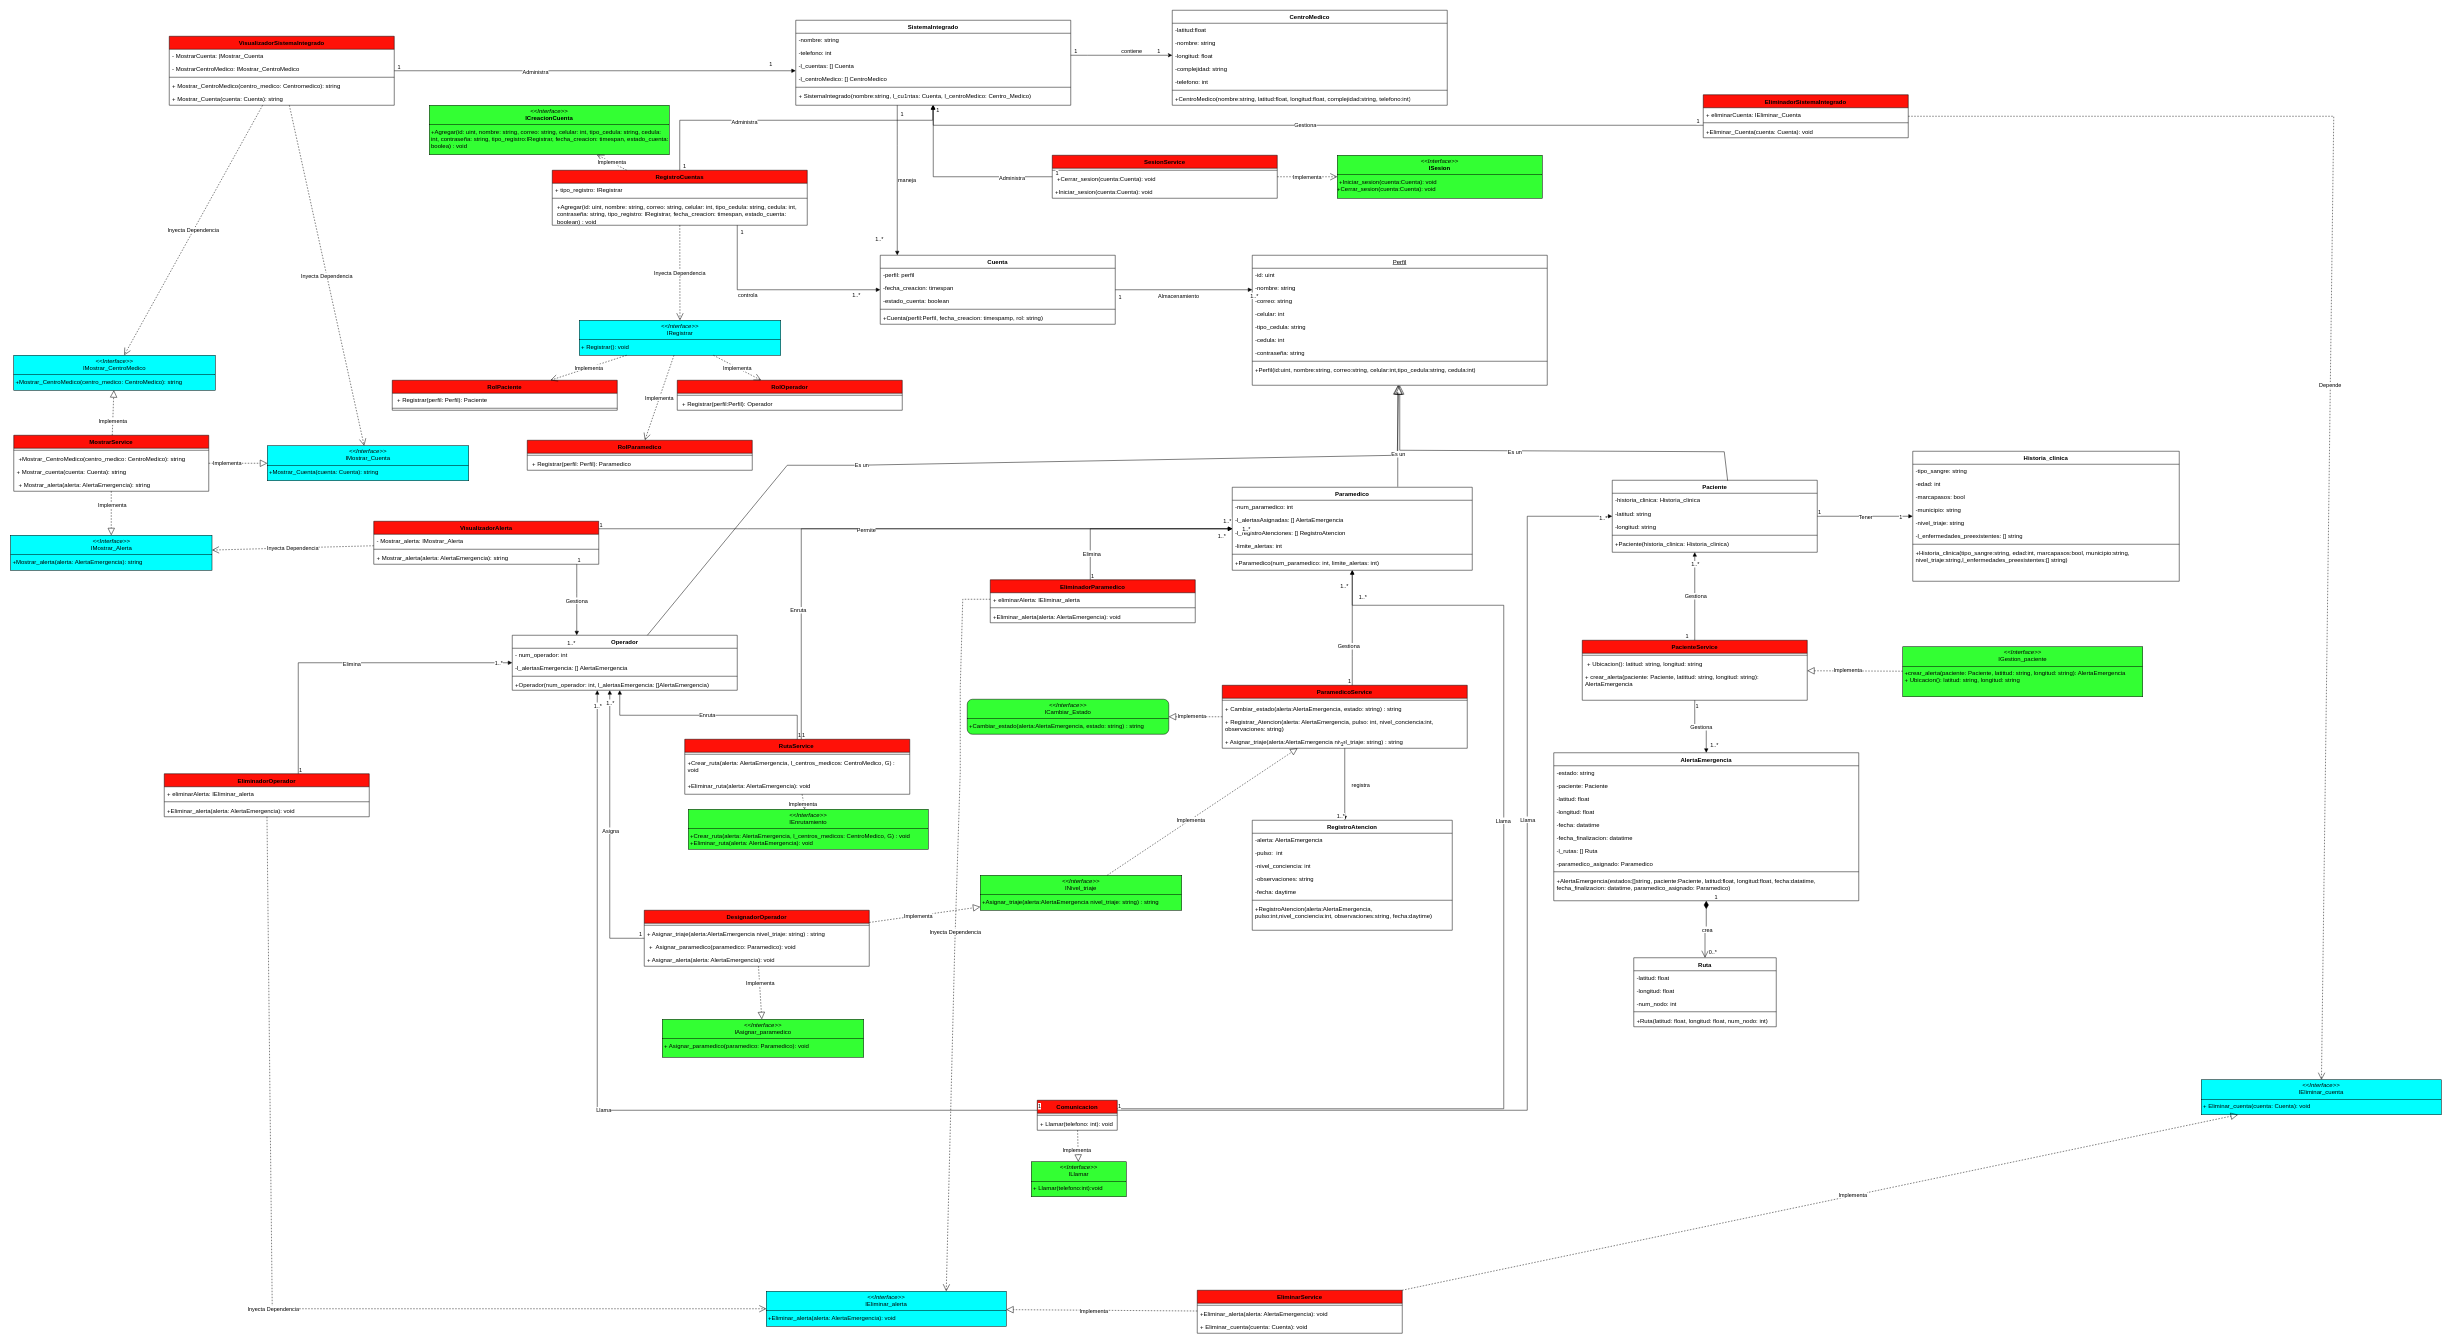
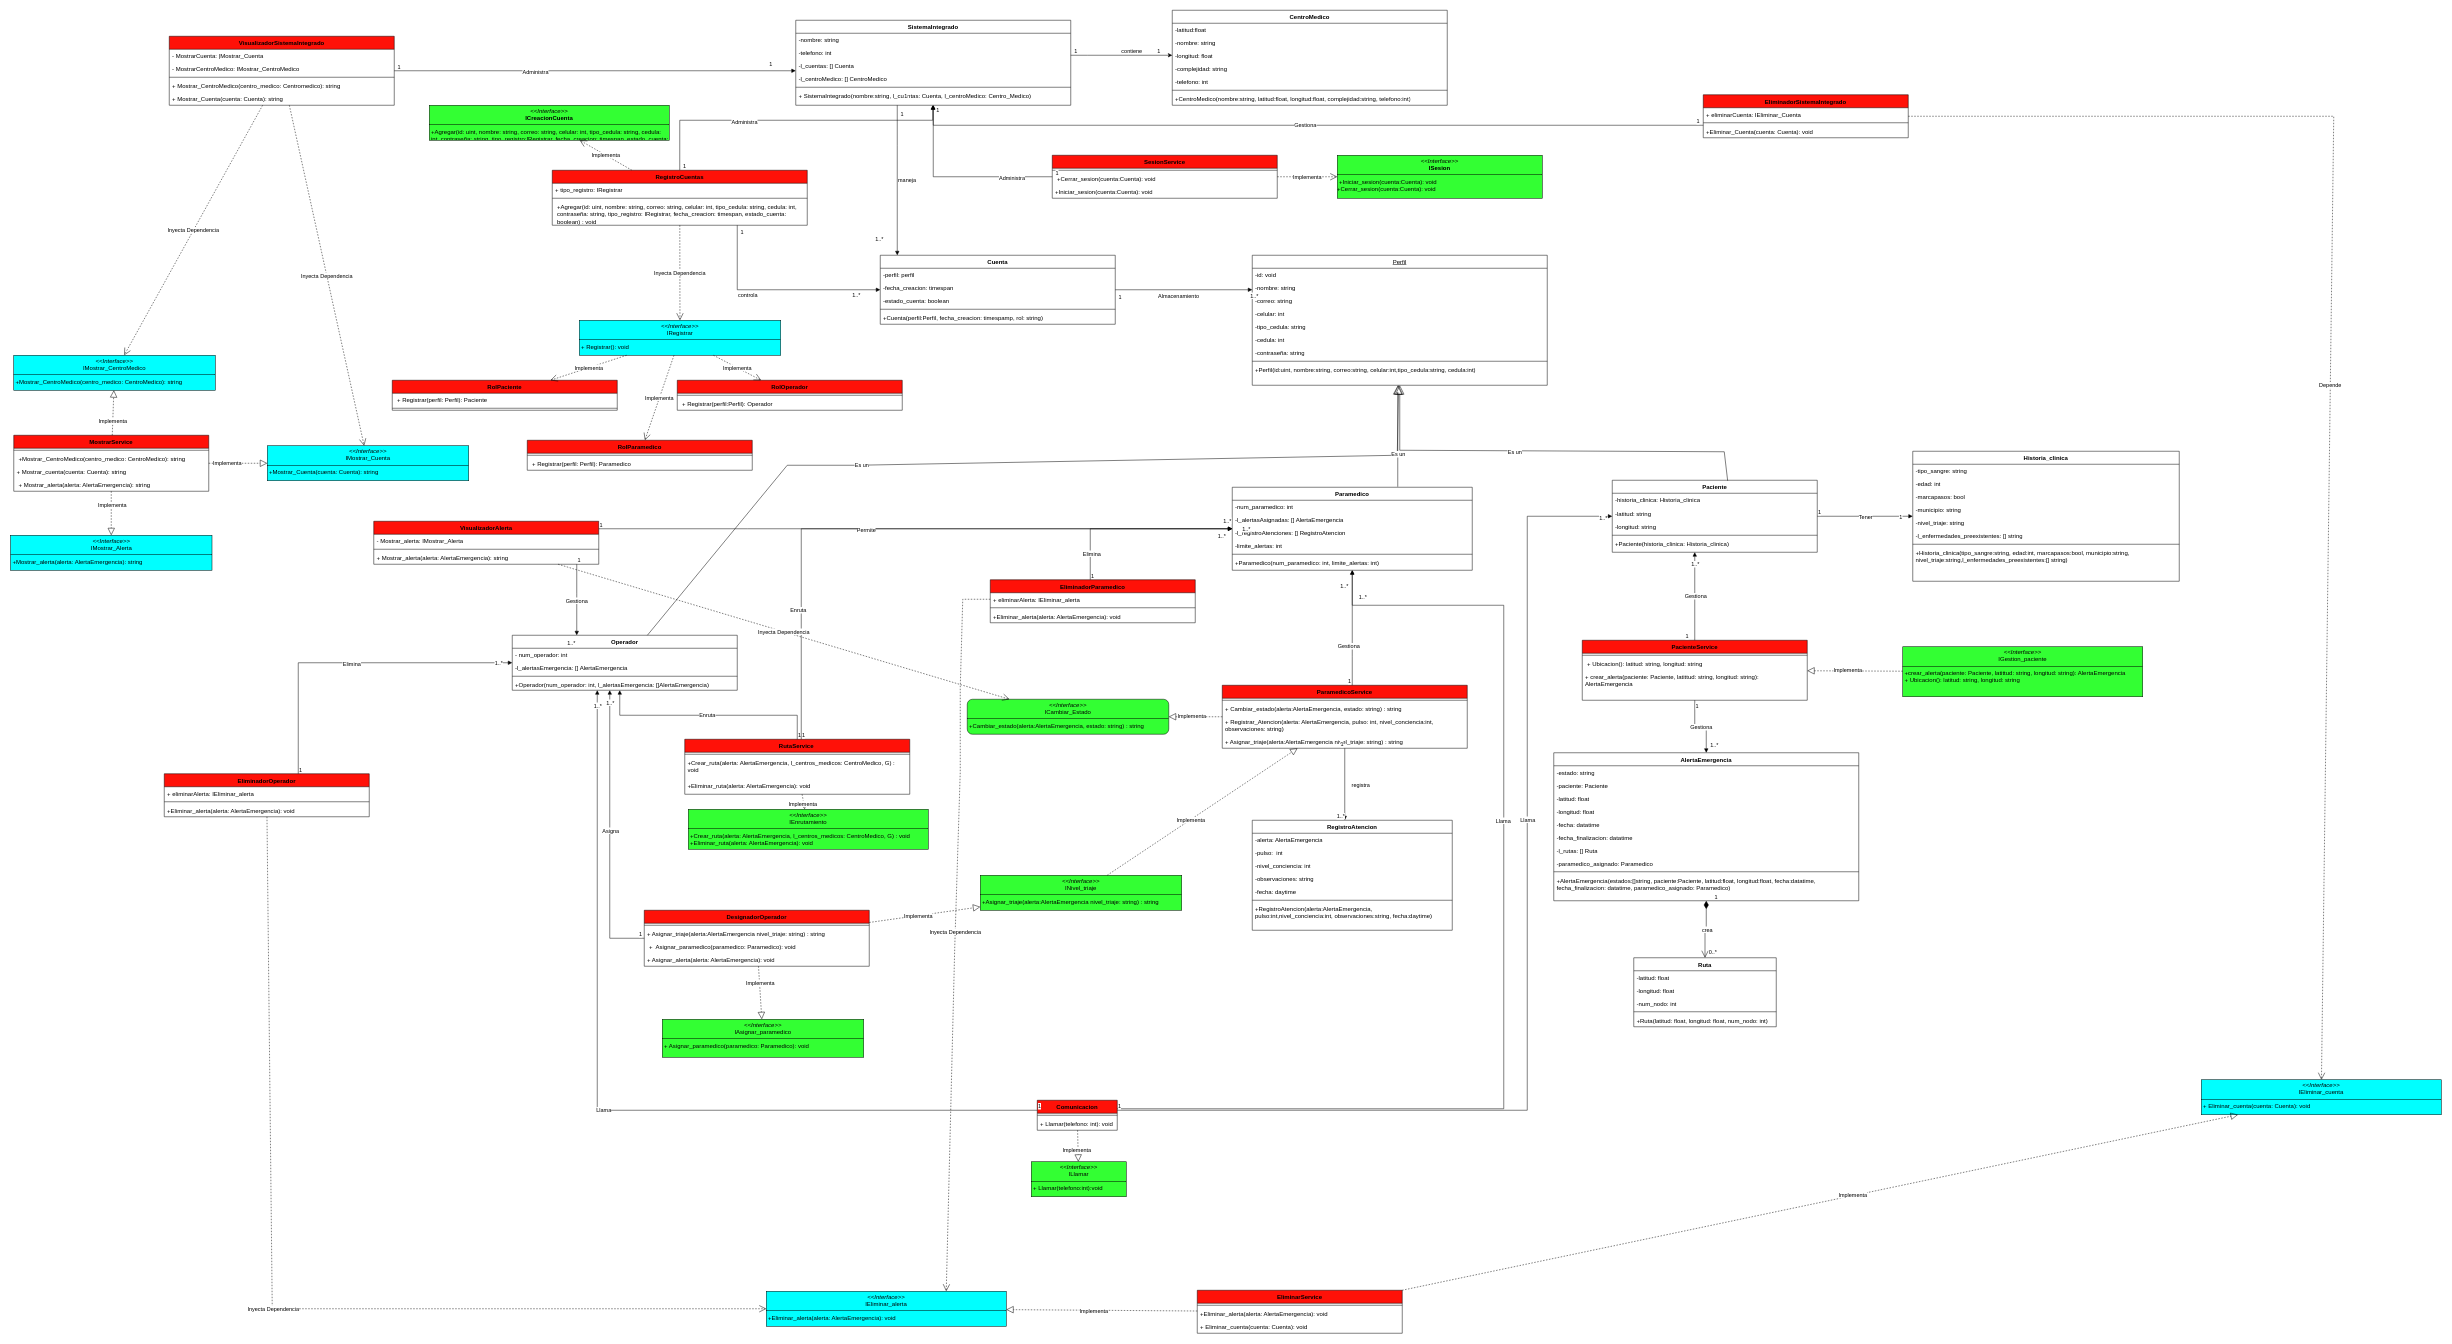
(549, 130) -> (549, 123)
(1267, 275) -> (1267, 275)
(291, 548) -> (699, 606)
